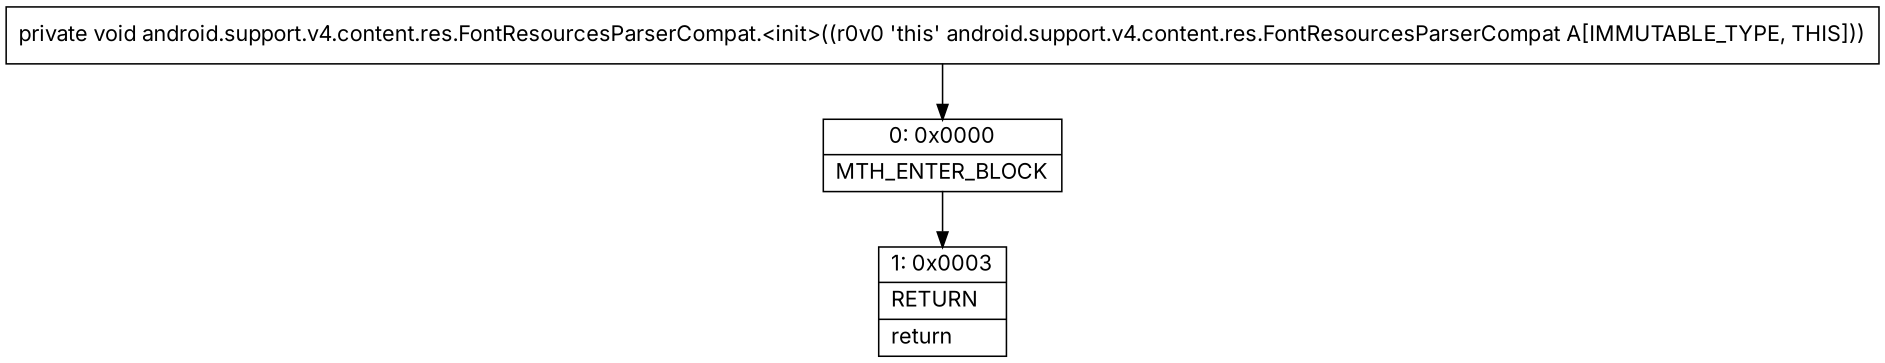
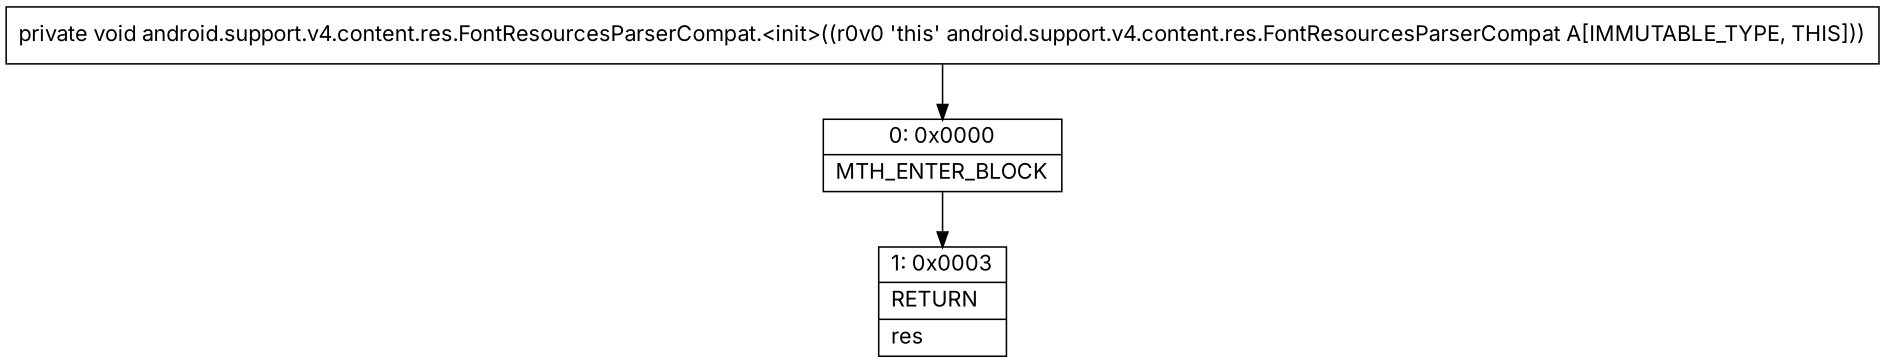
(922, 337) -> (908, 337)
